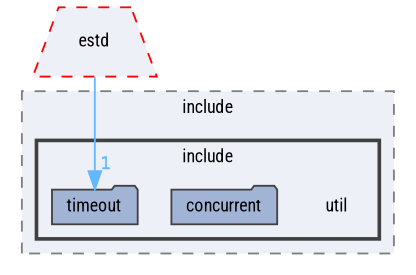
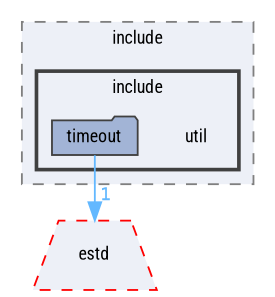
(95, 124) -> (95, 179)
(224, 207) -> none
